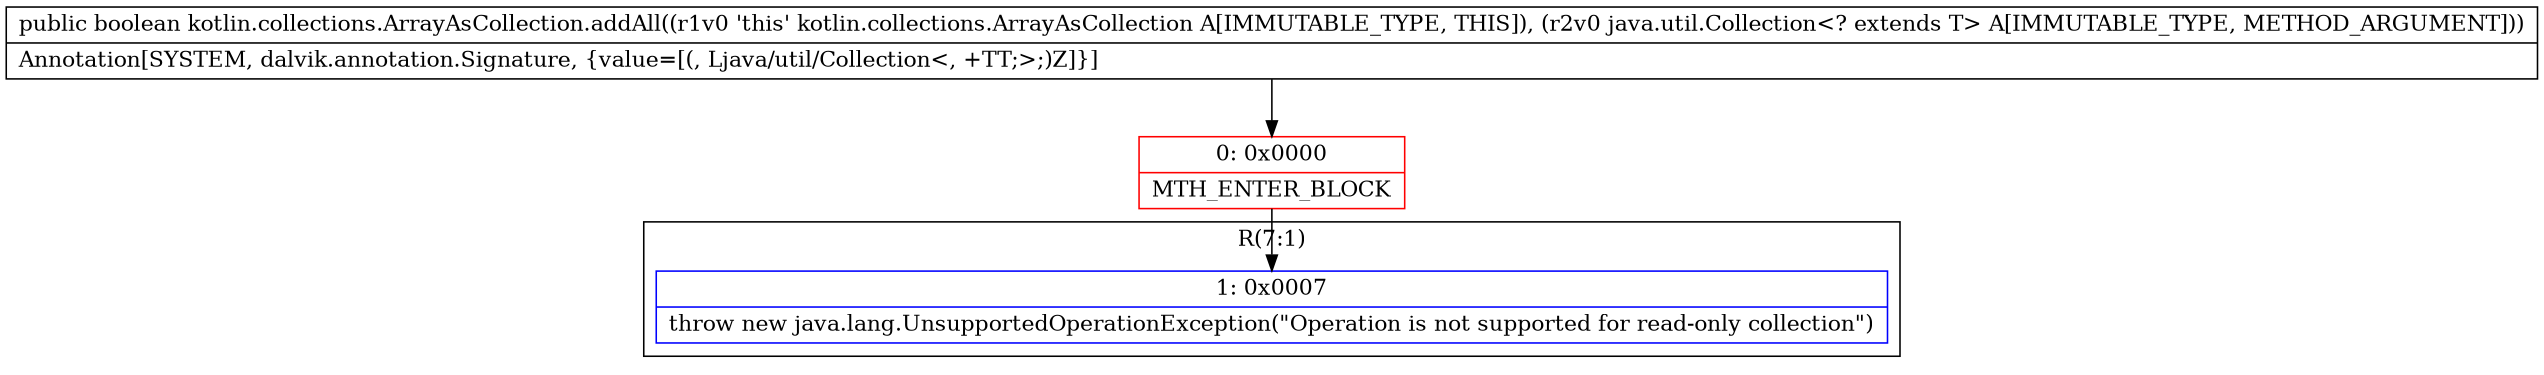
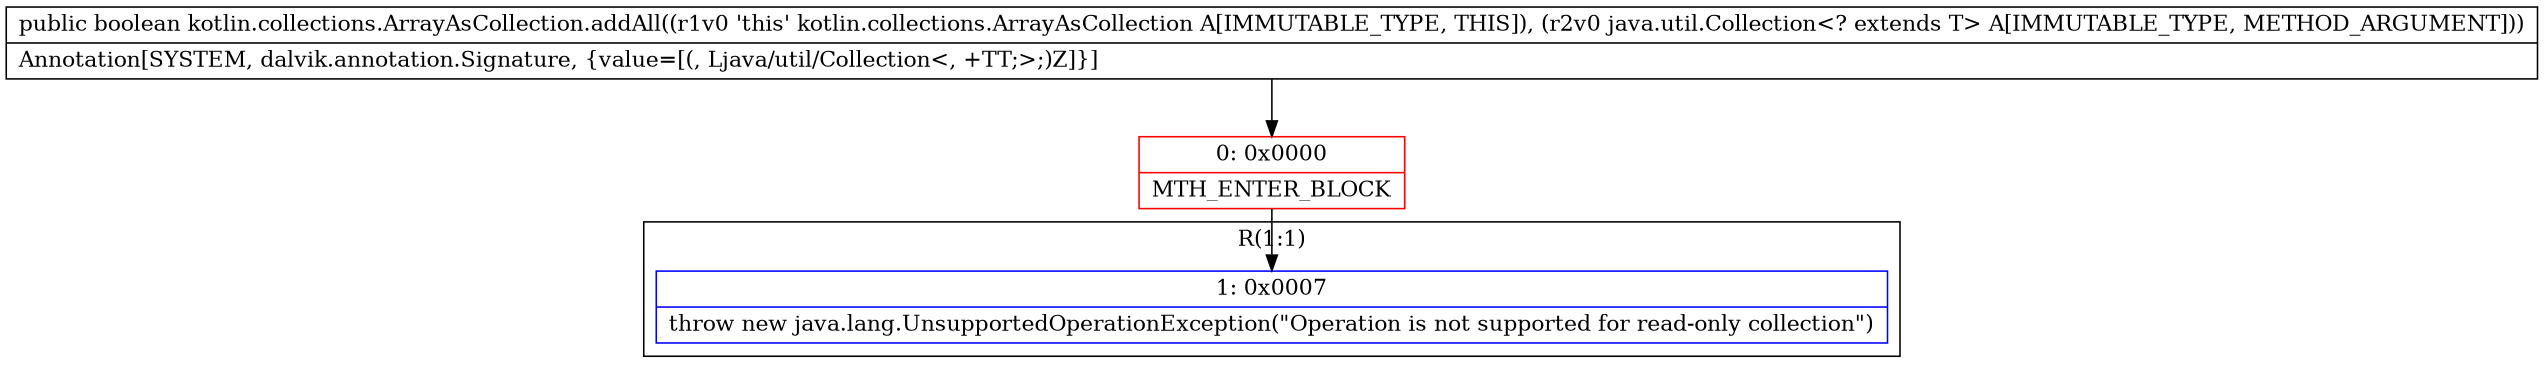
(1272, 240) -> (1272, 240)
